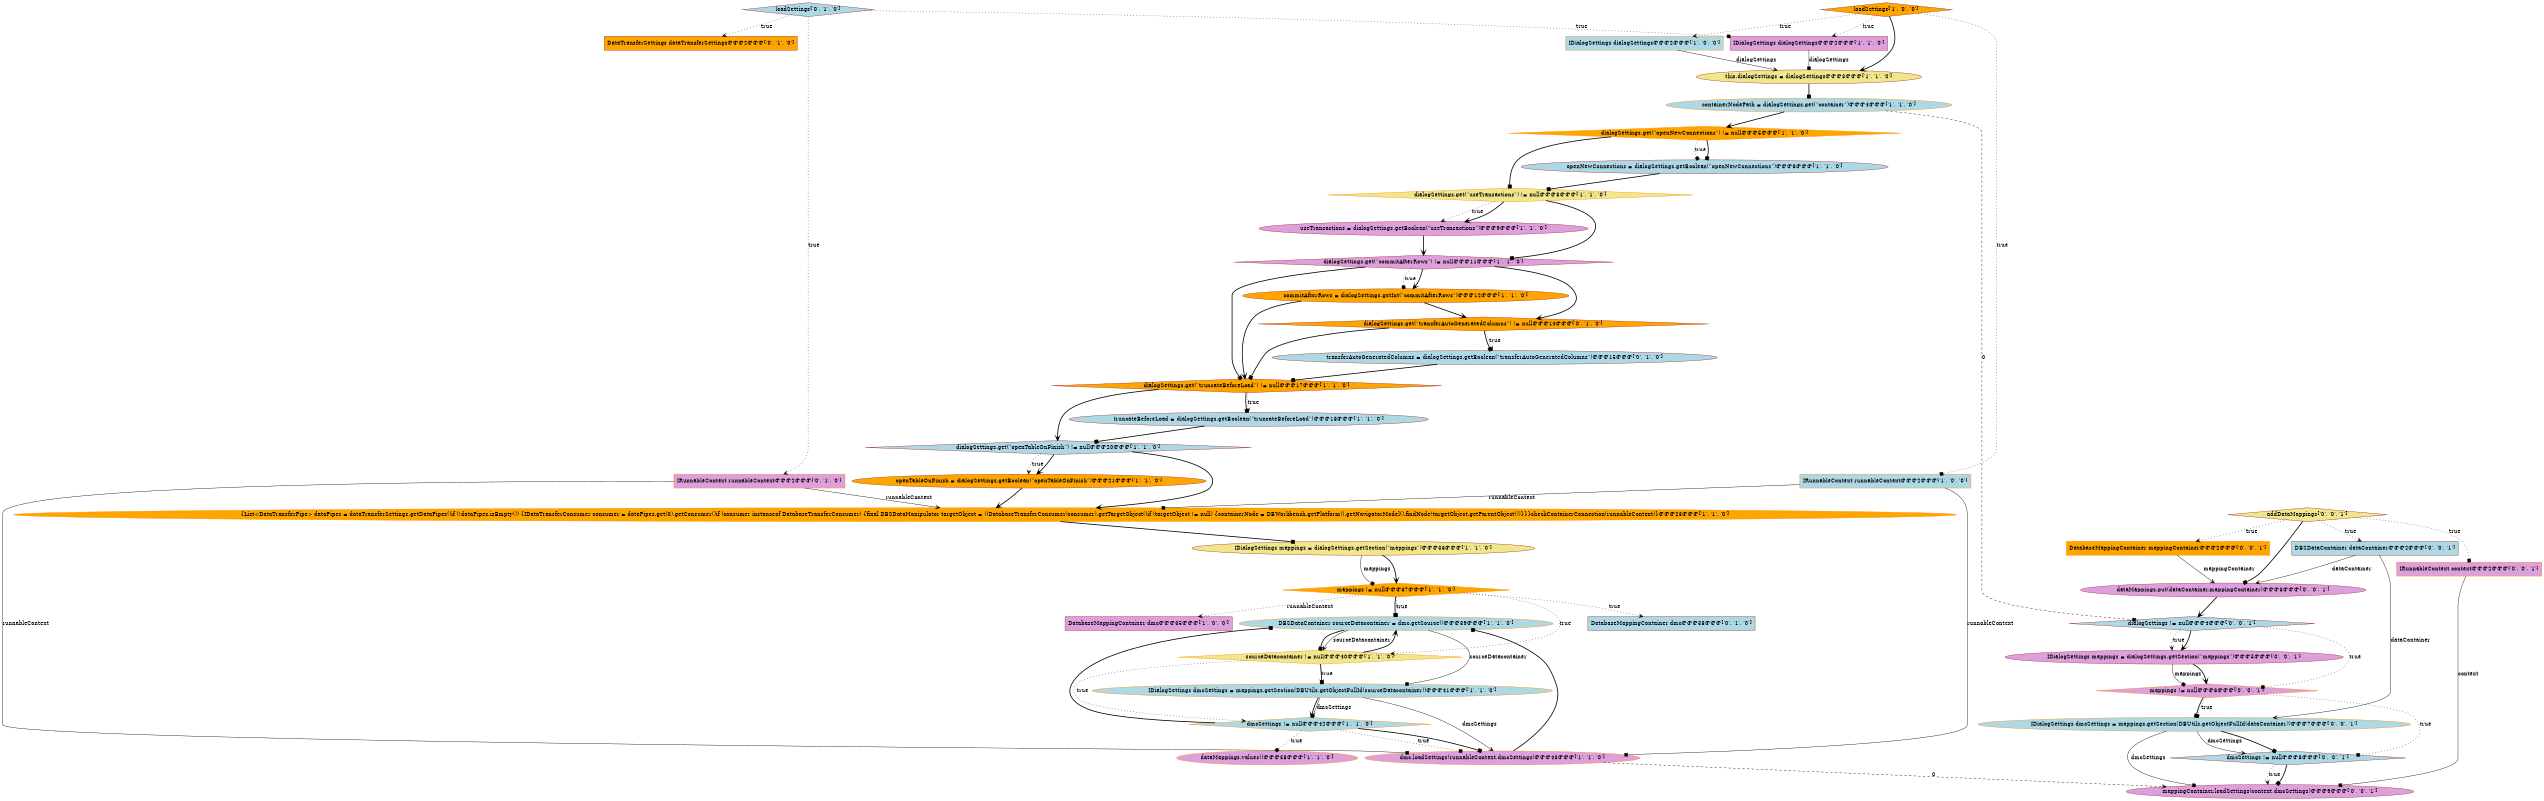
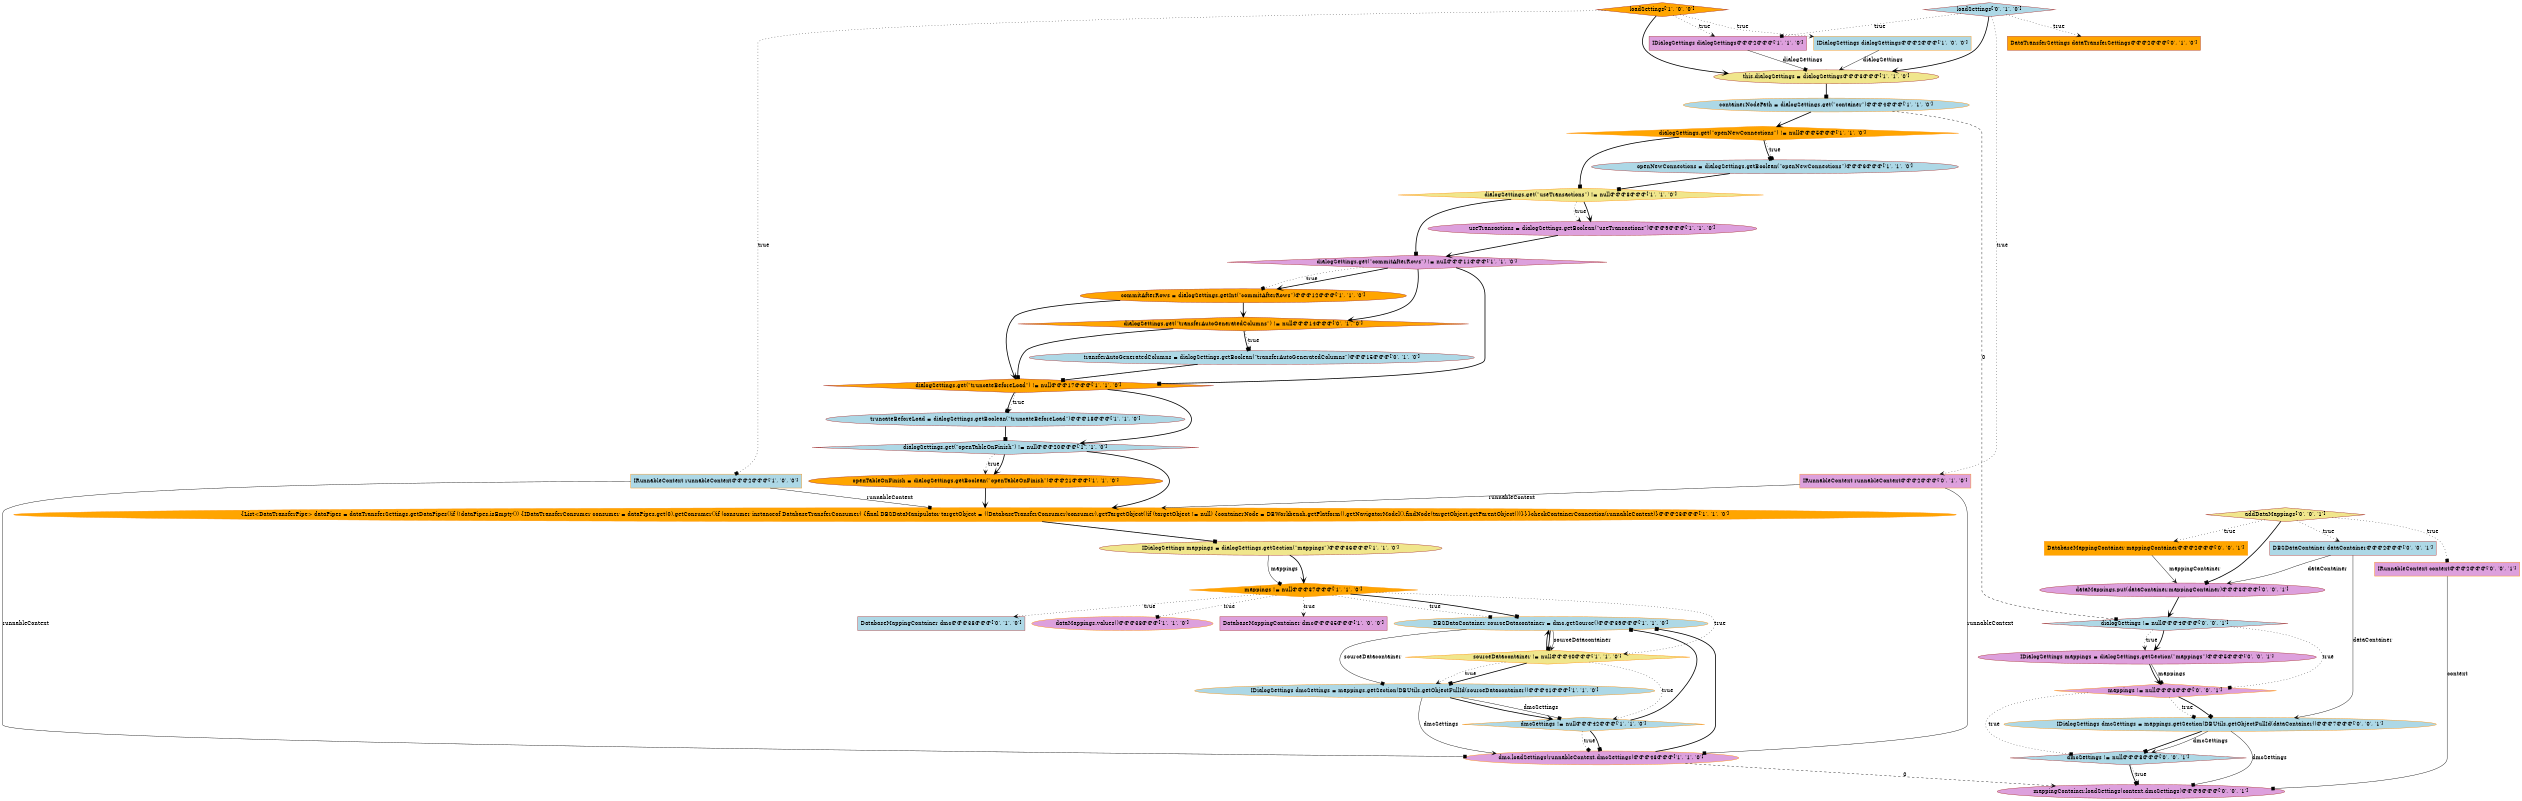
none -> (1955, 60)
(1310, 607) -> (1309, 607)
(1290, 740) -> (1218, 606)
